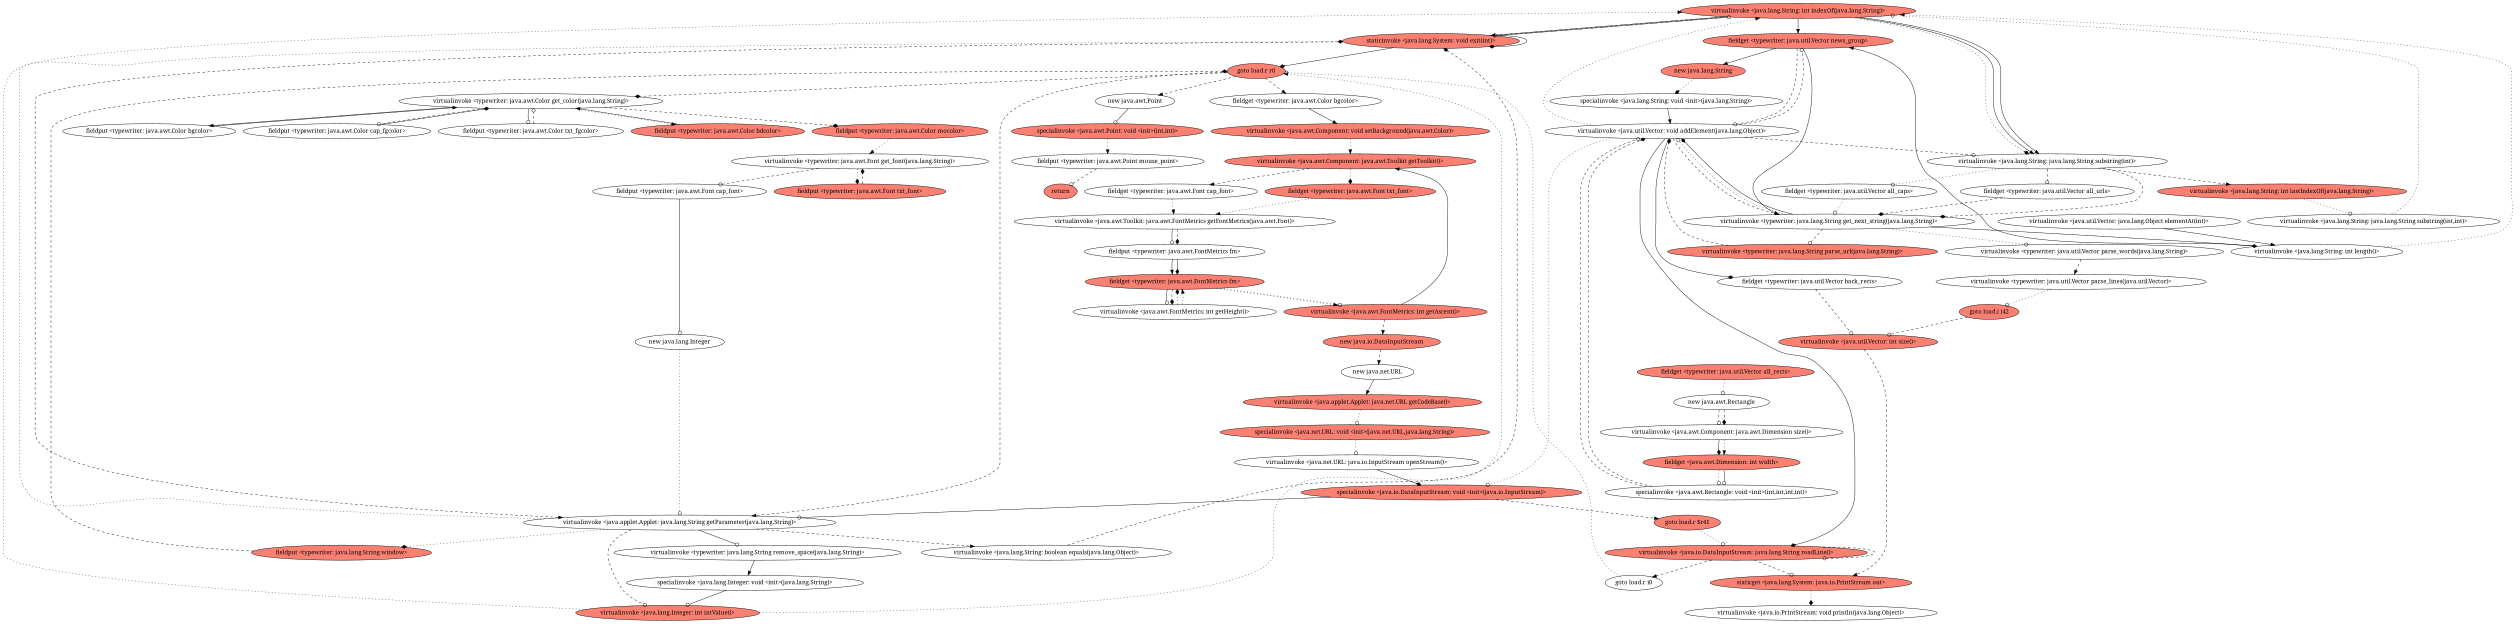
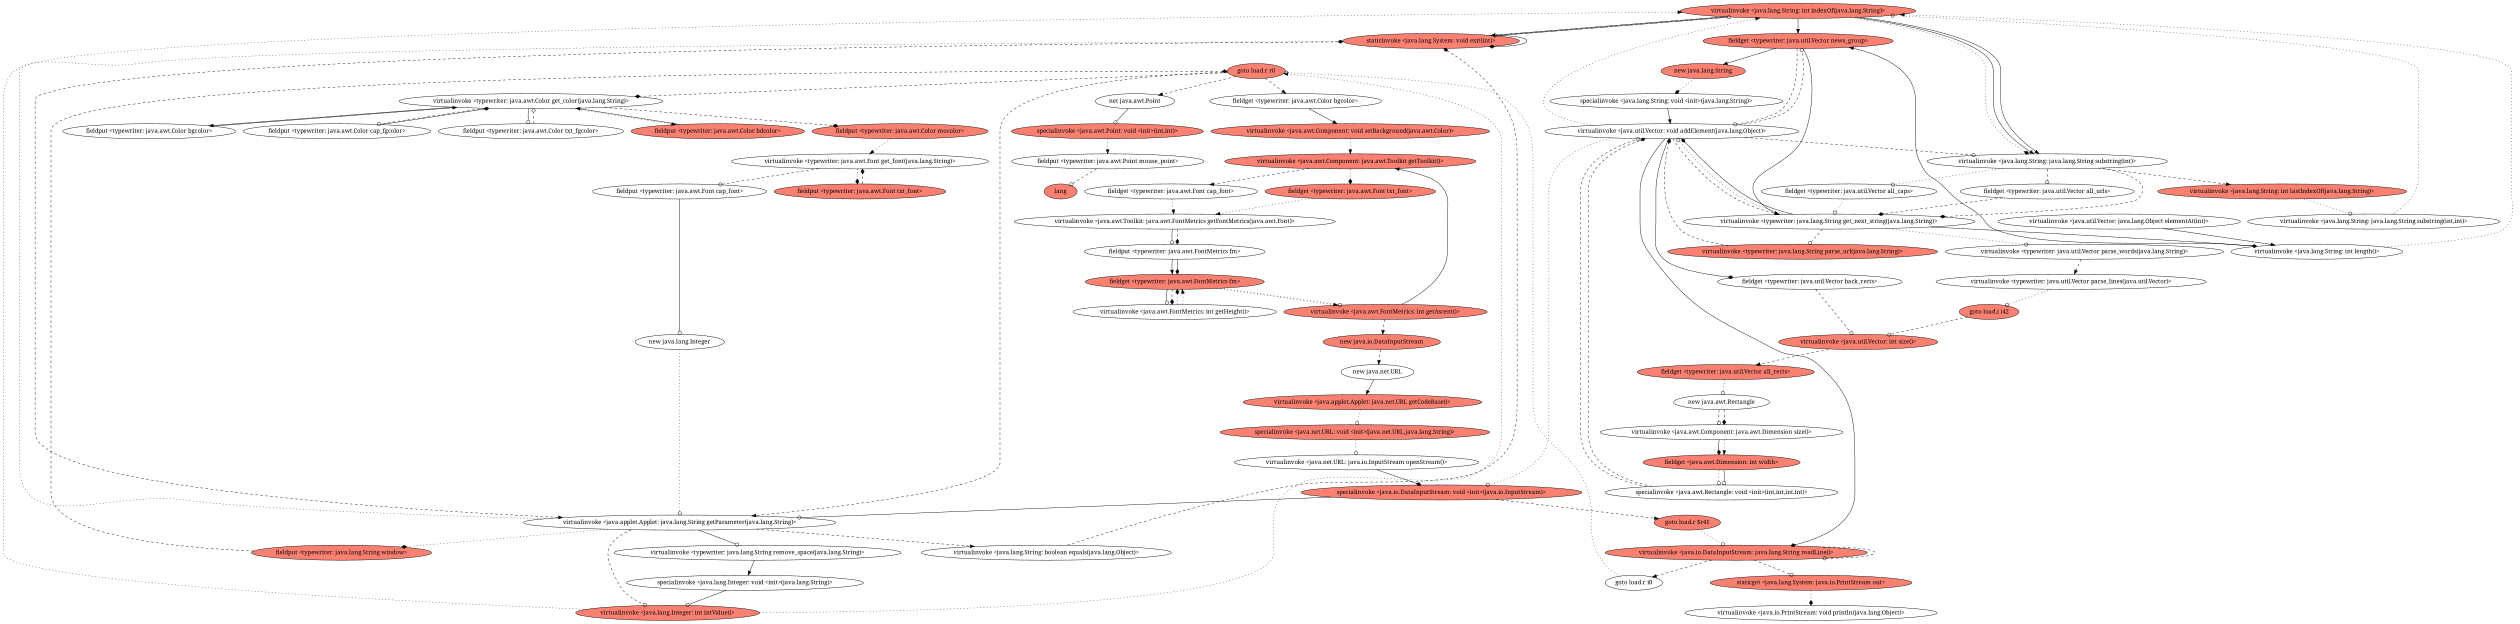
(1339, 57) -> none
(1135, 101) -> (1135, 101)
(1061, 191) -> (1061, 191)
(1886, 466) -> (1791, 357)
